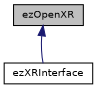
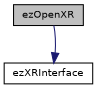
(42, 50) -> (55, 39)
